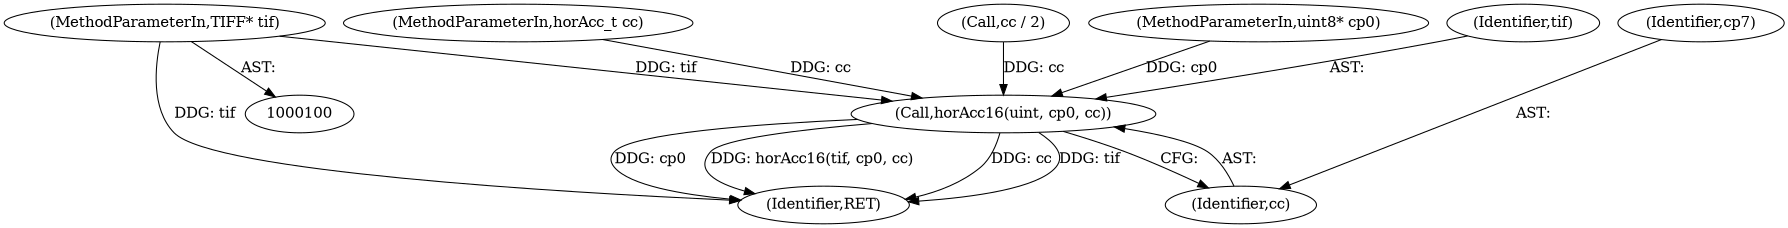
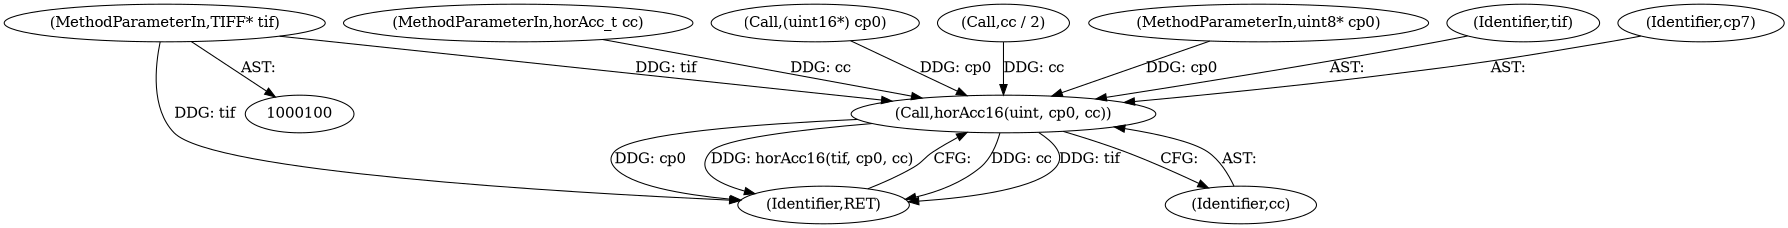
none -> (815, 23)
(1475, 112) -> (1389, 75)
none -> (915, 167)
